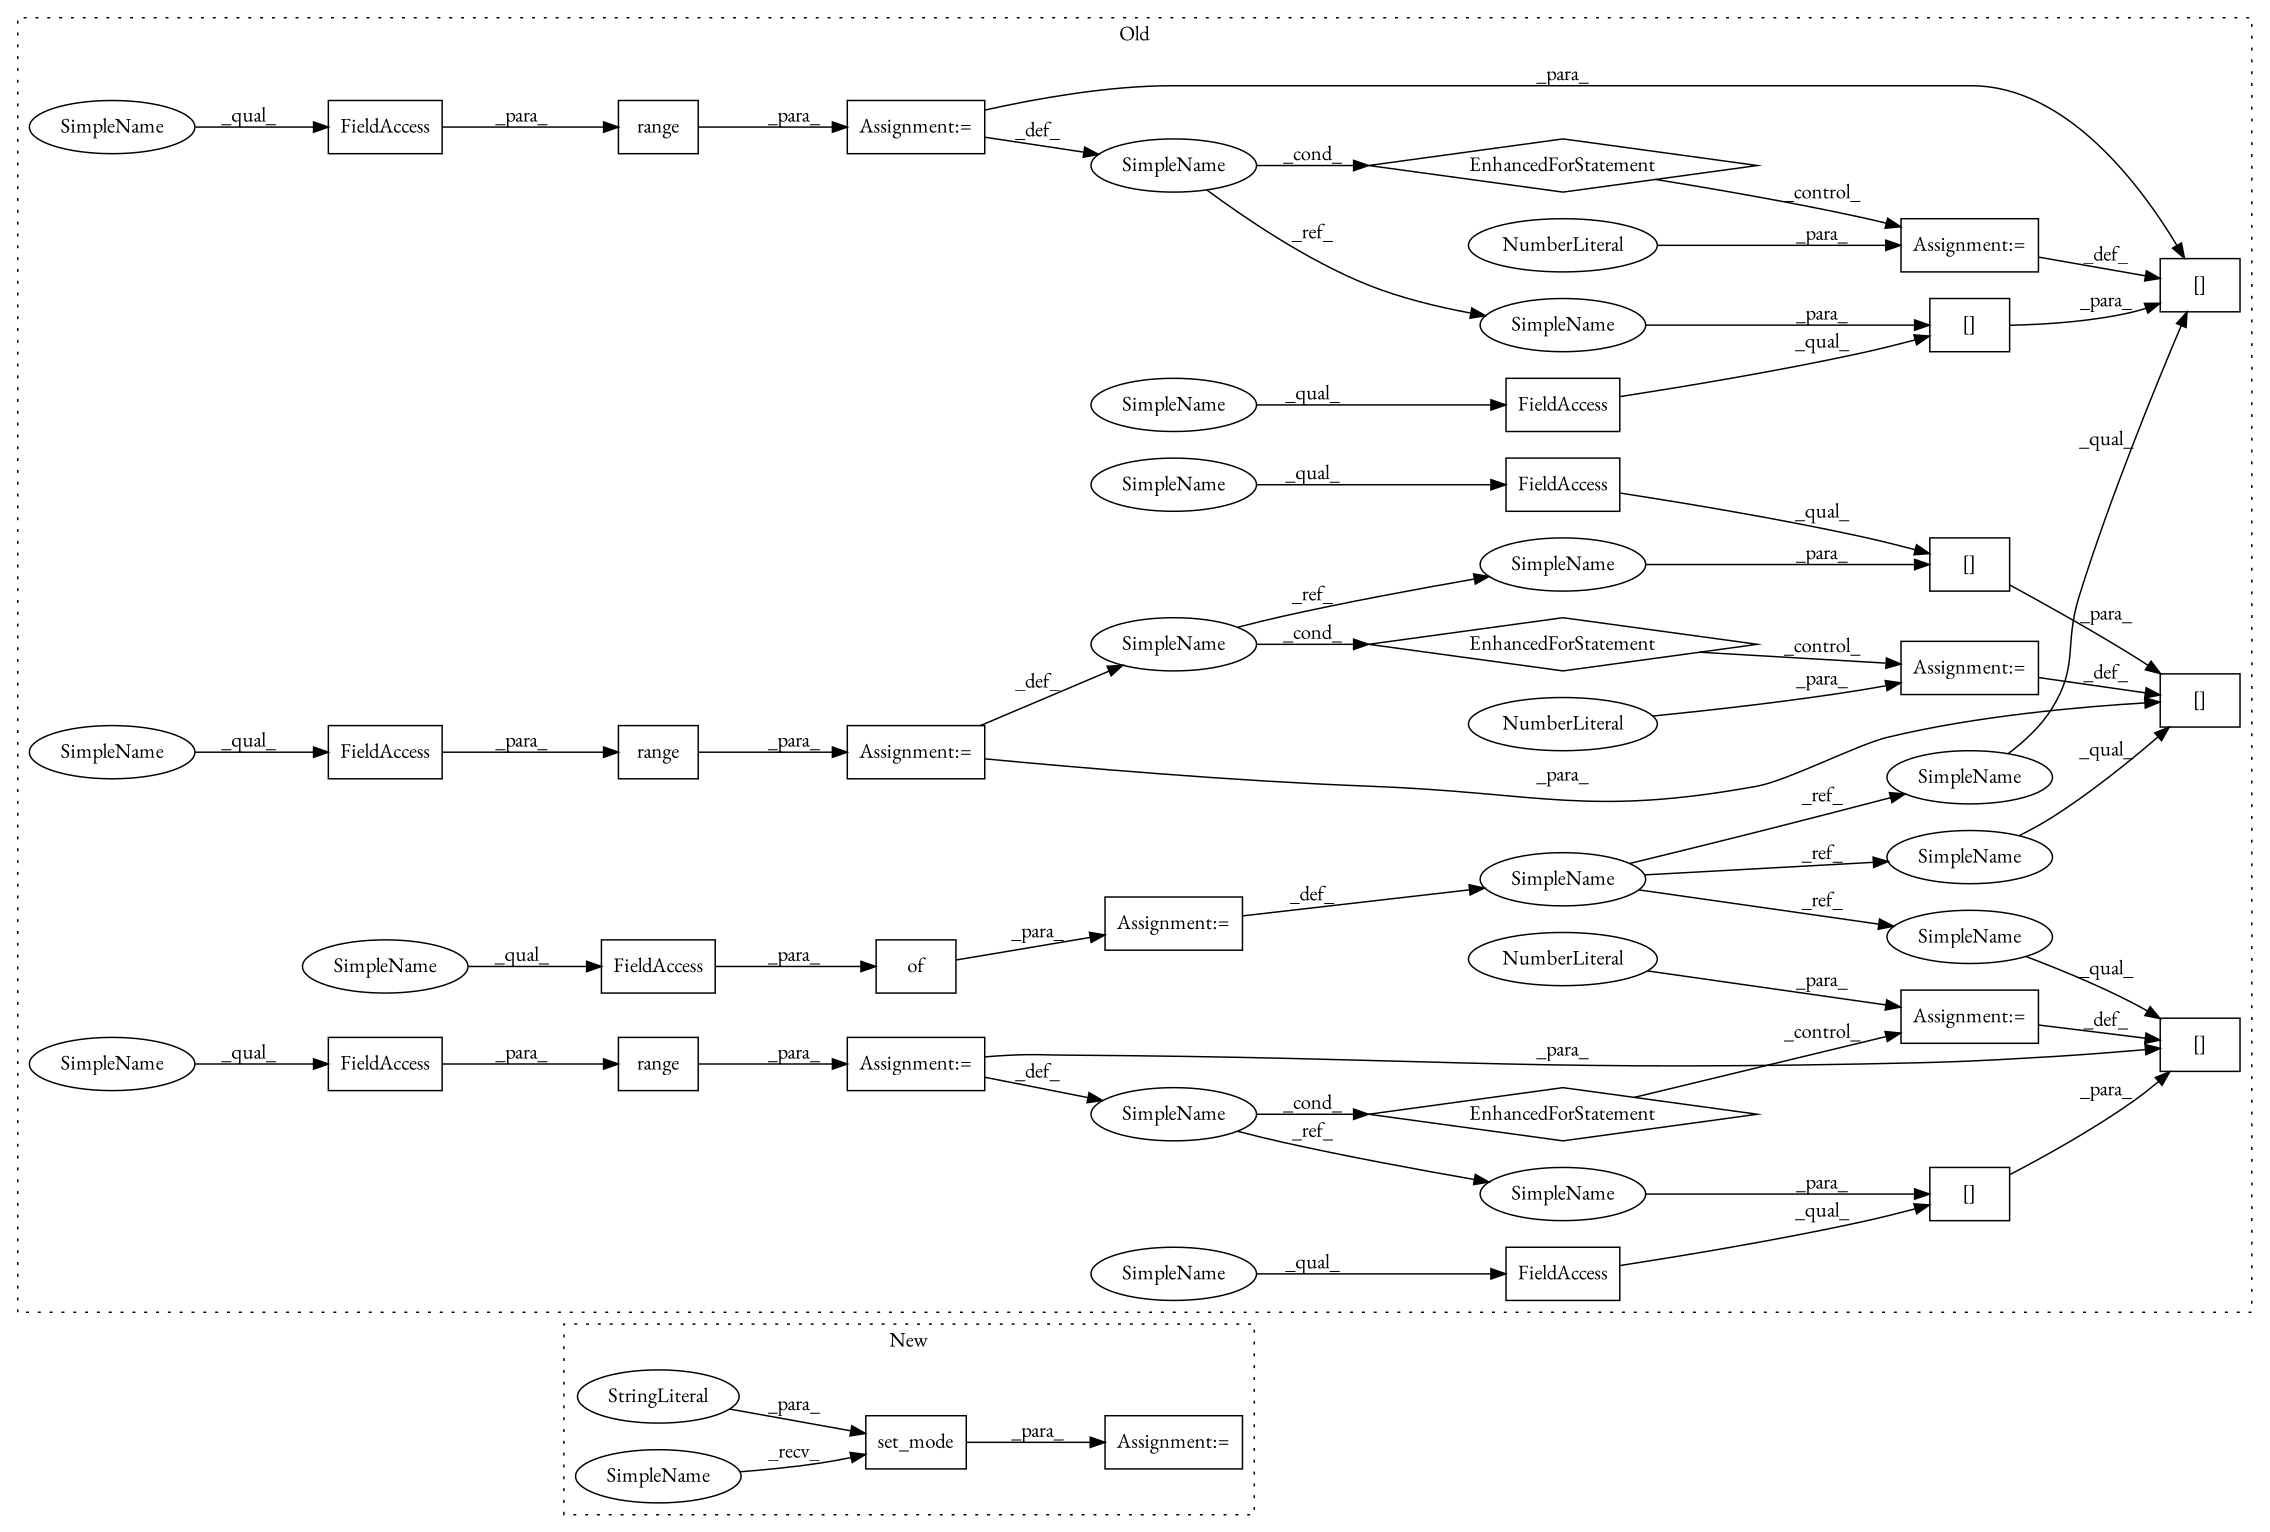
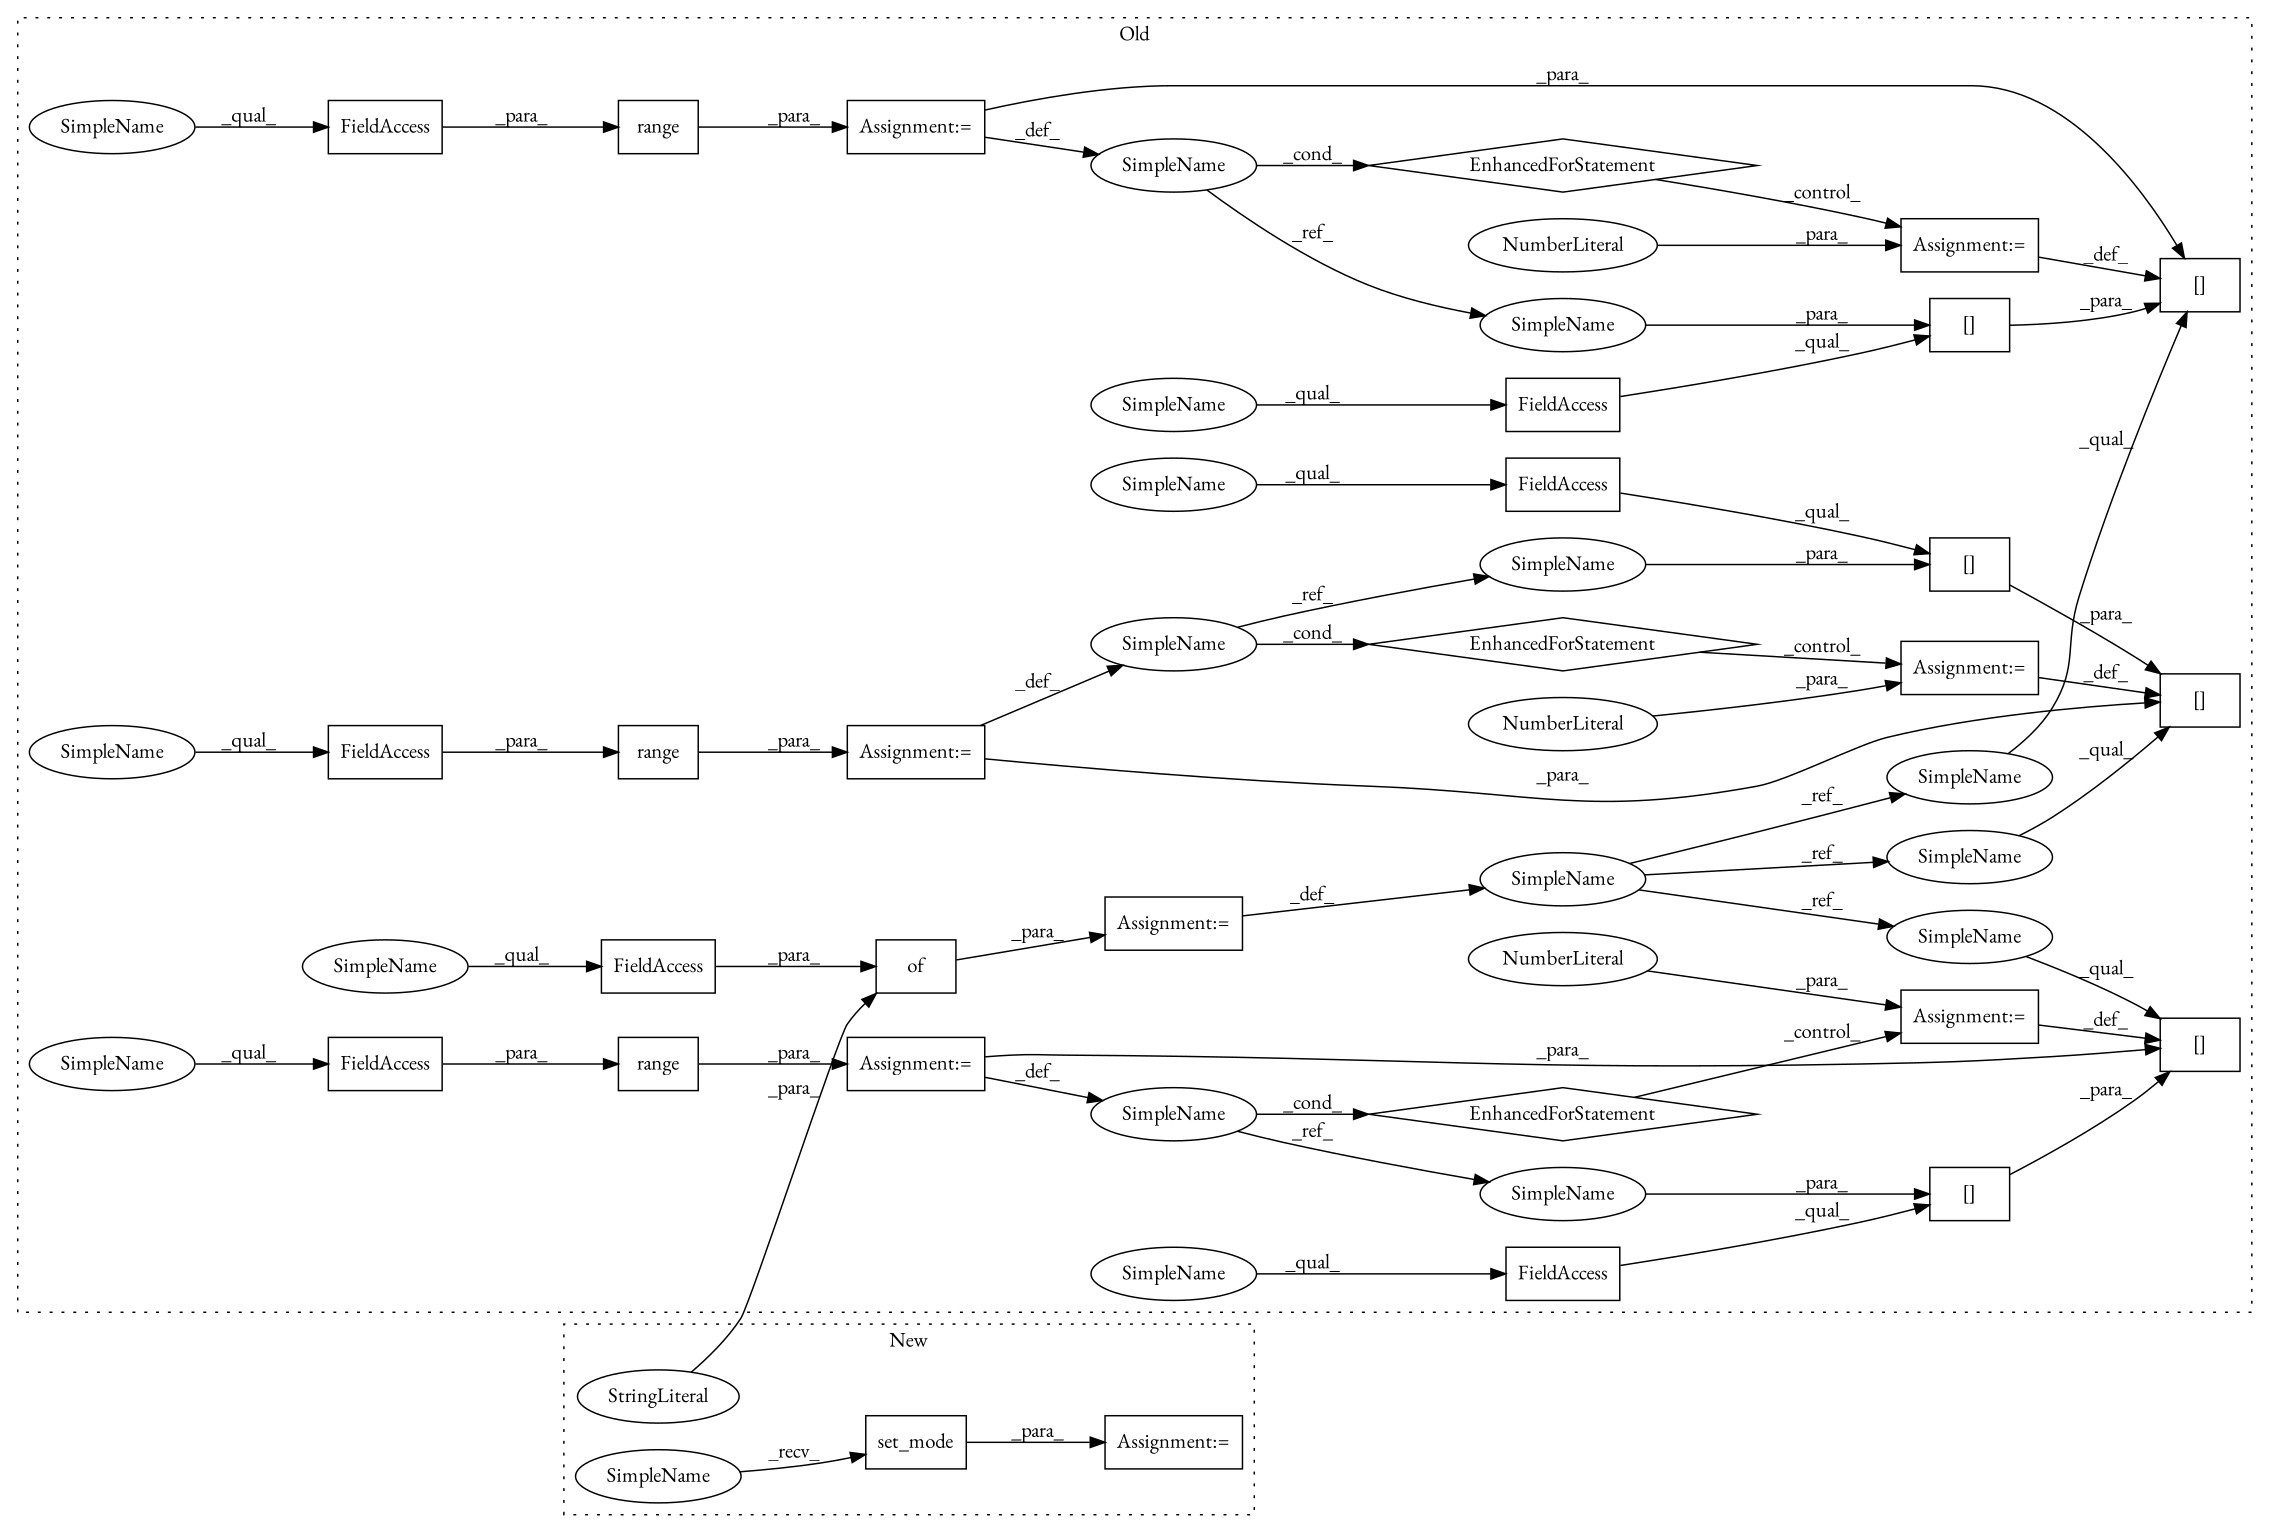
(790, 1420) -> (786, 1193)
